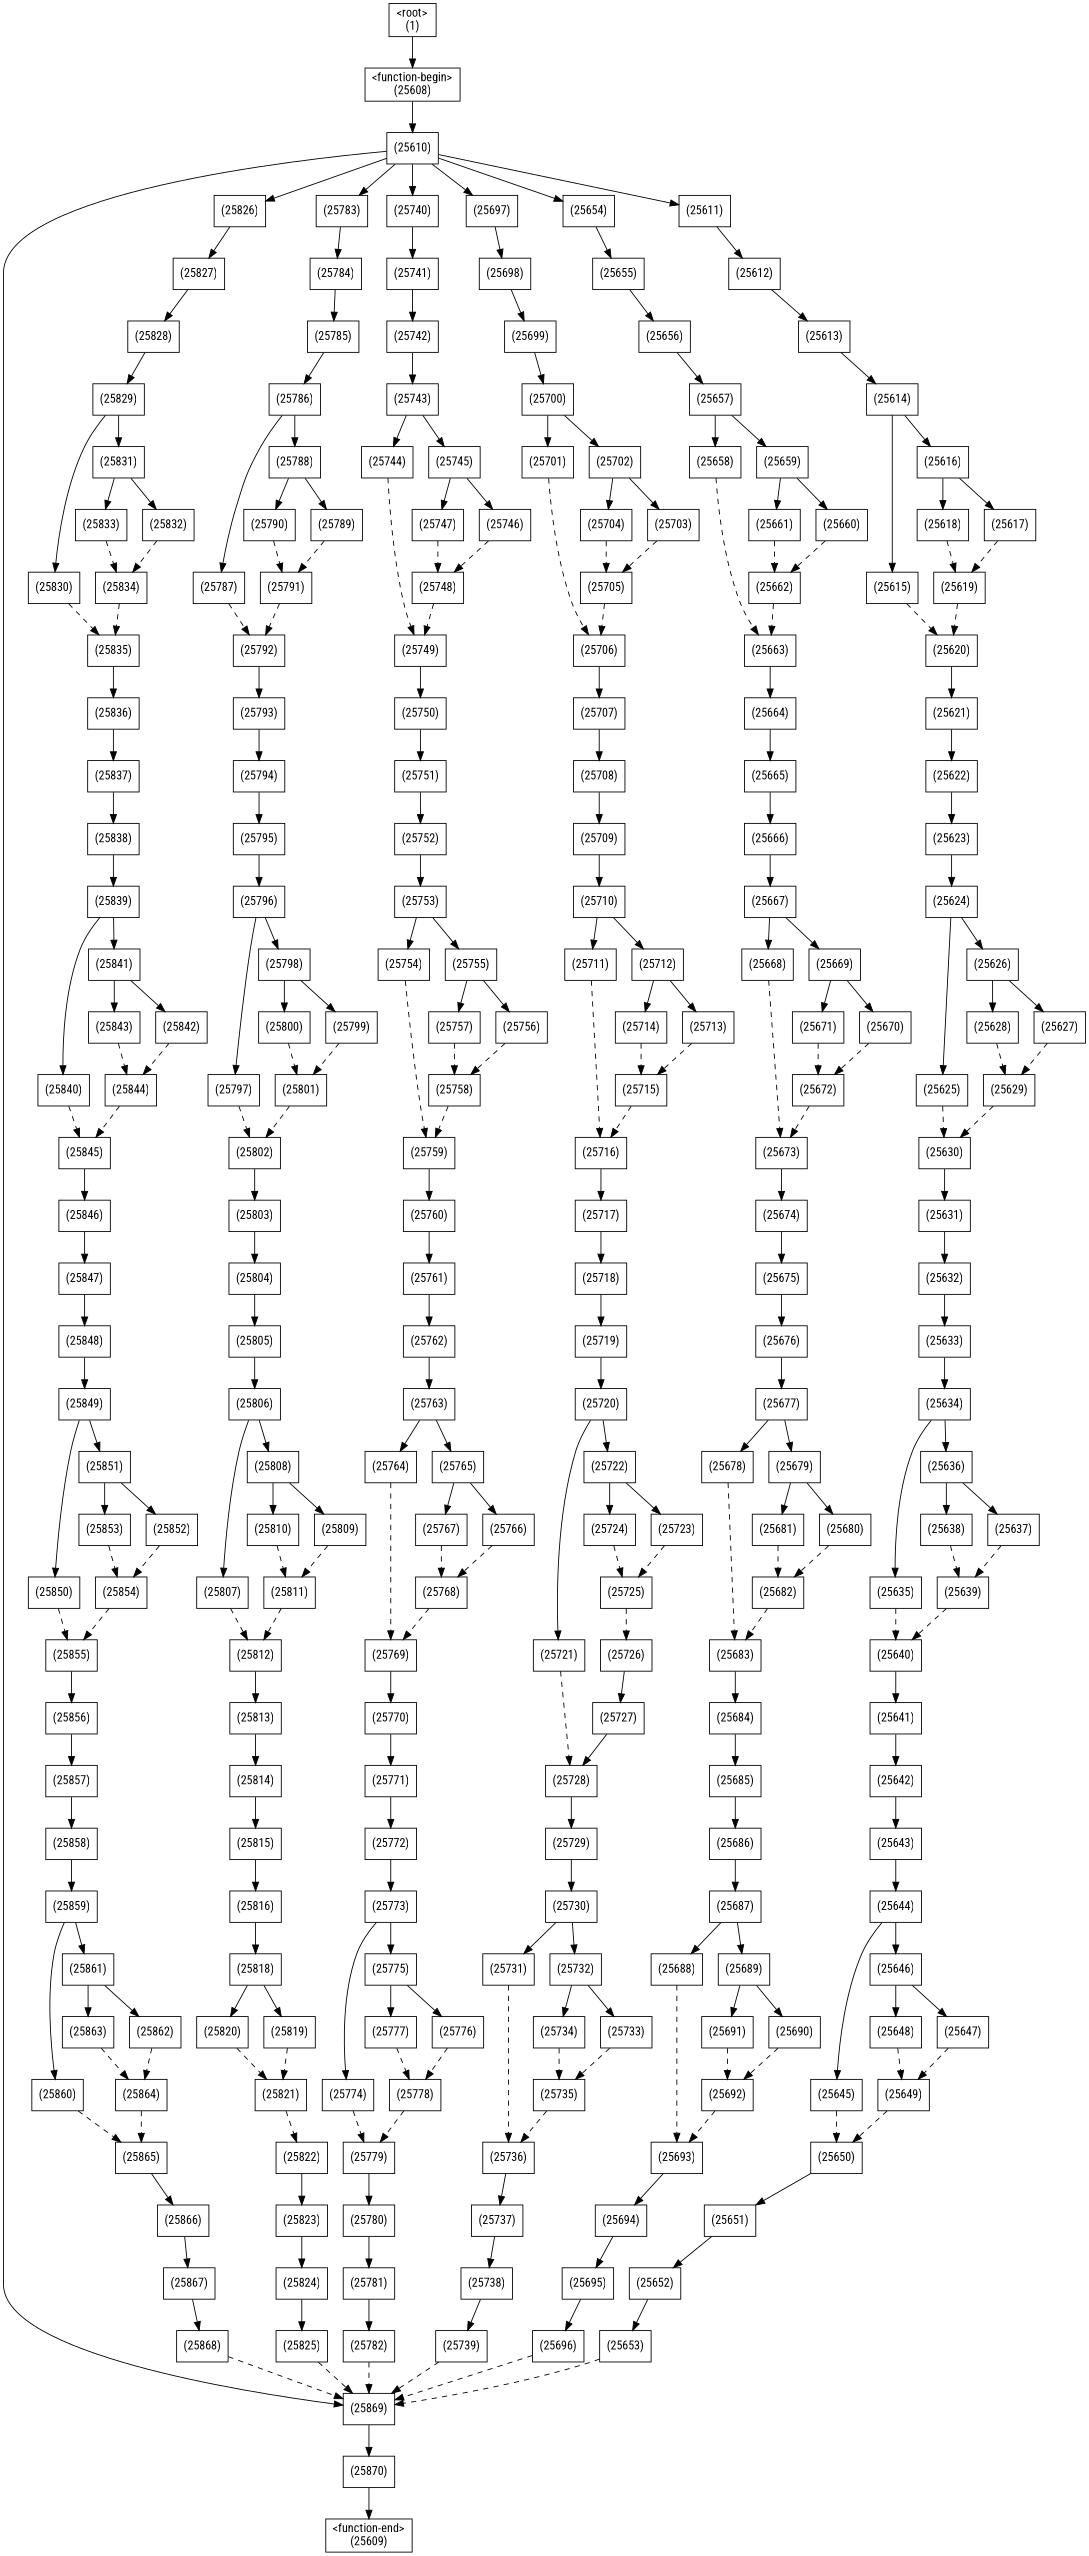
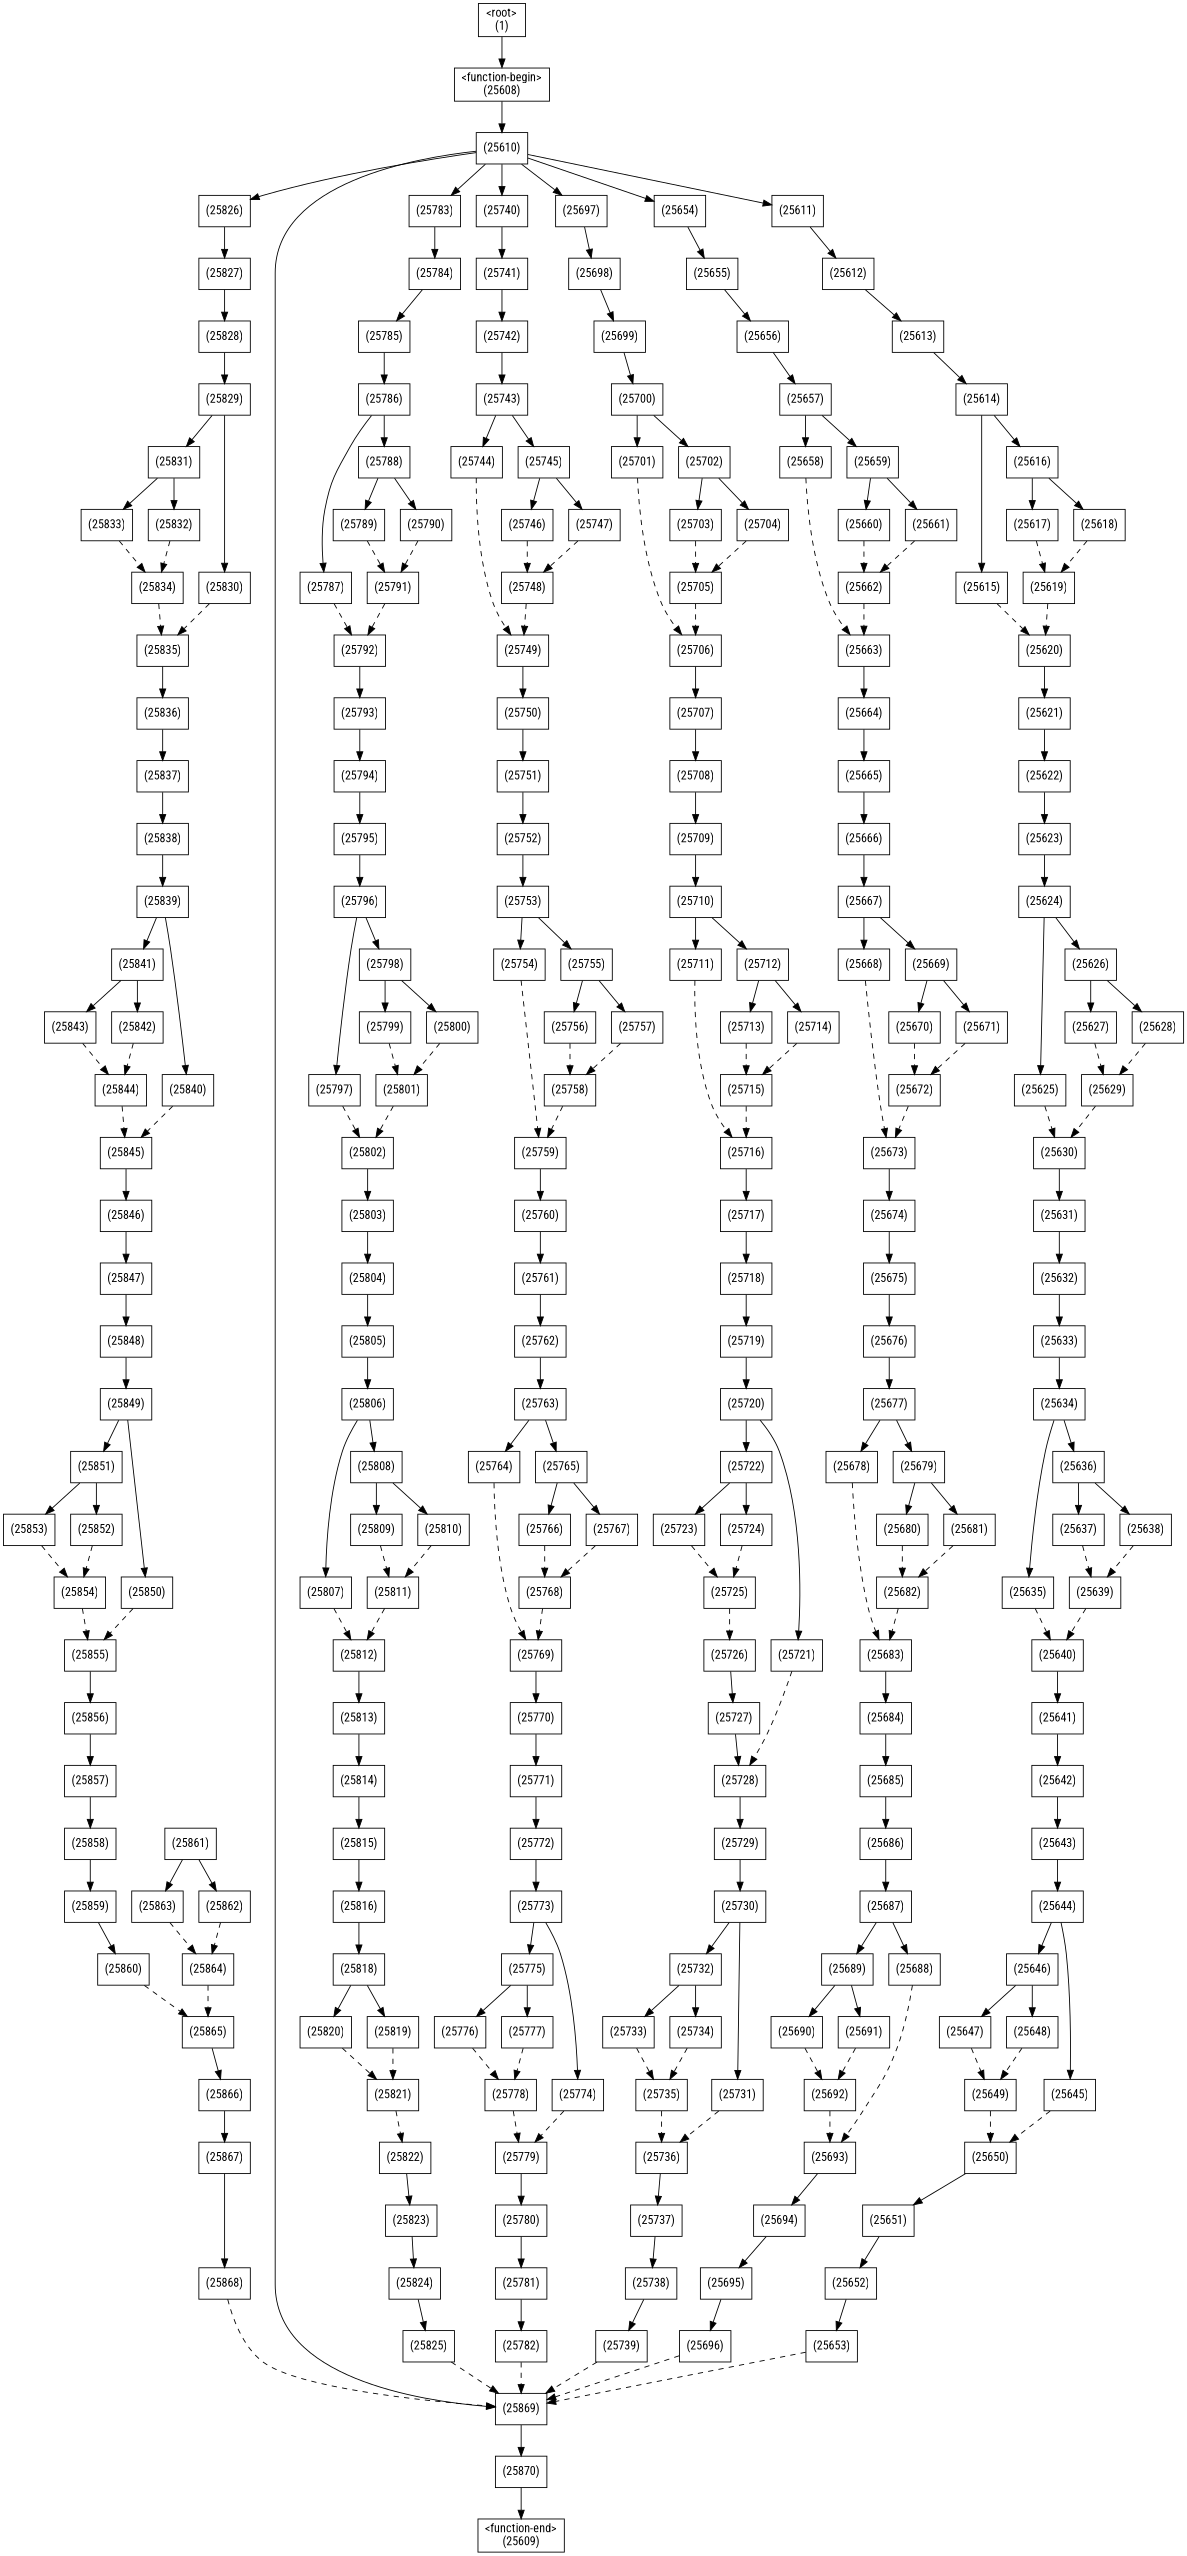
(79, 1934) -> none
